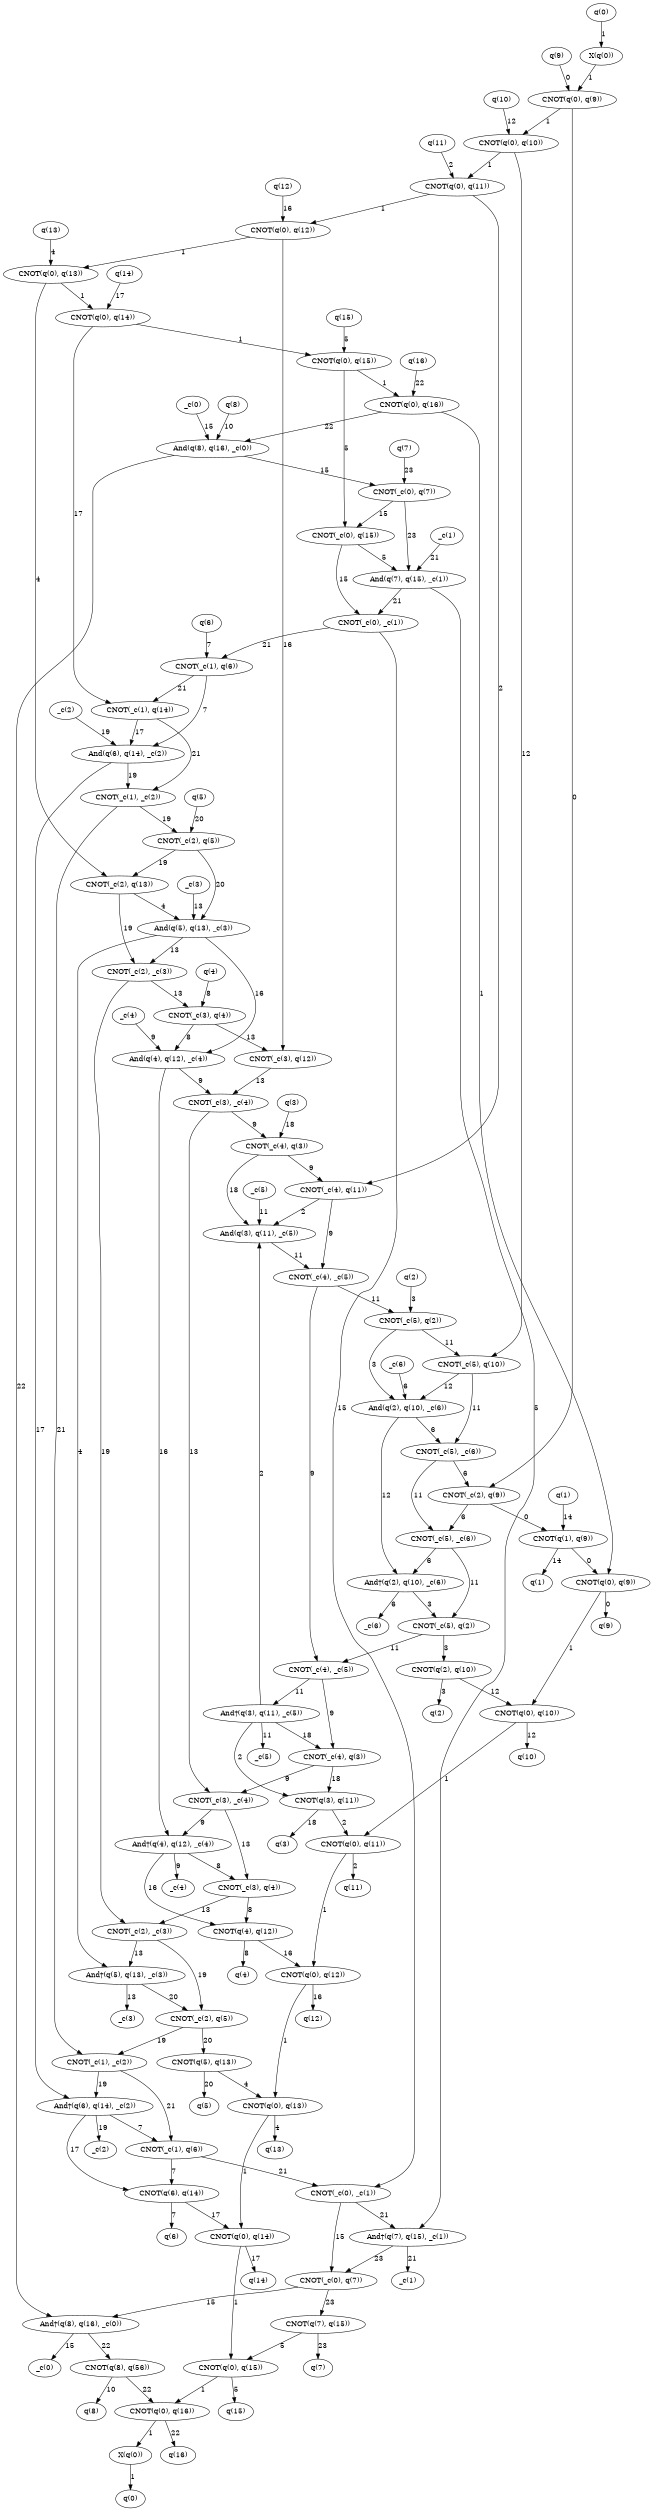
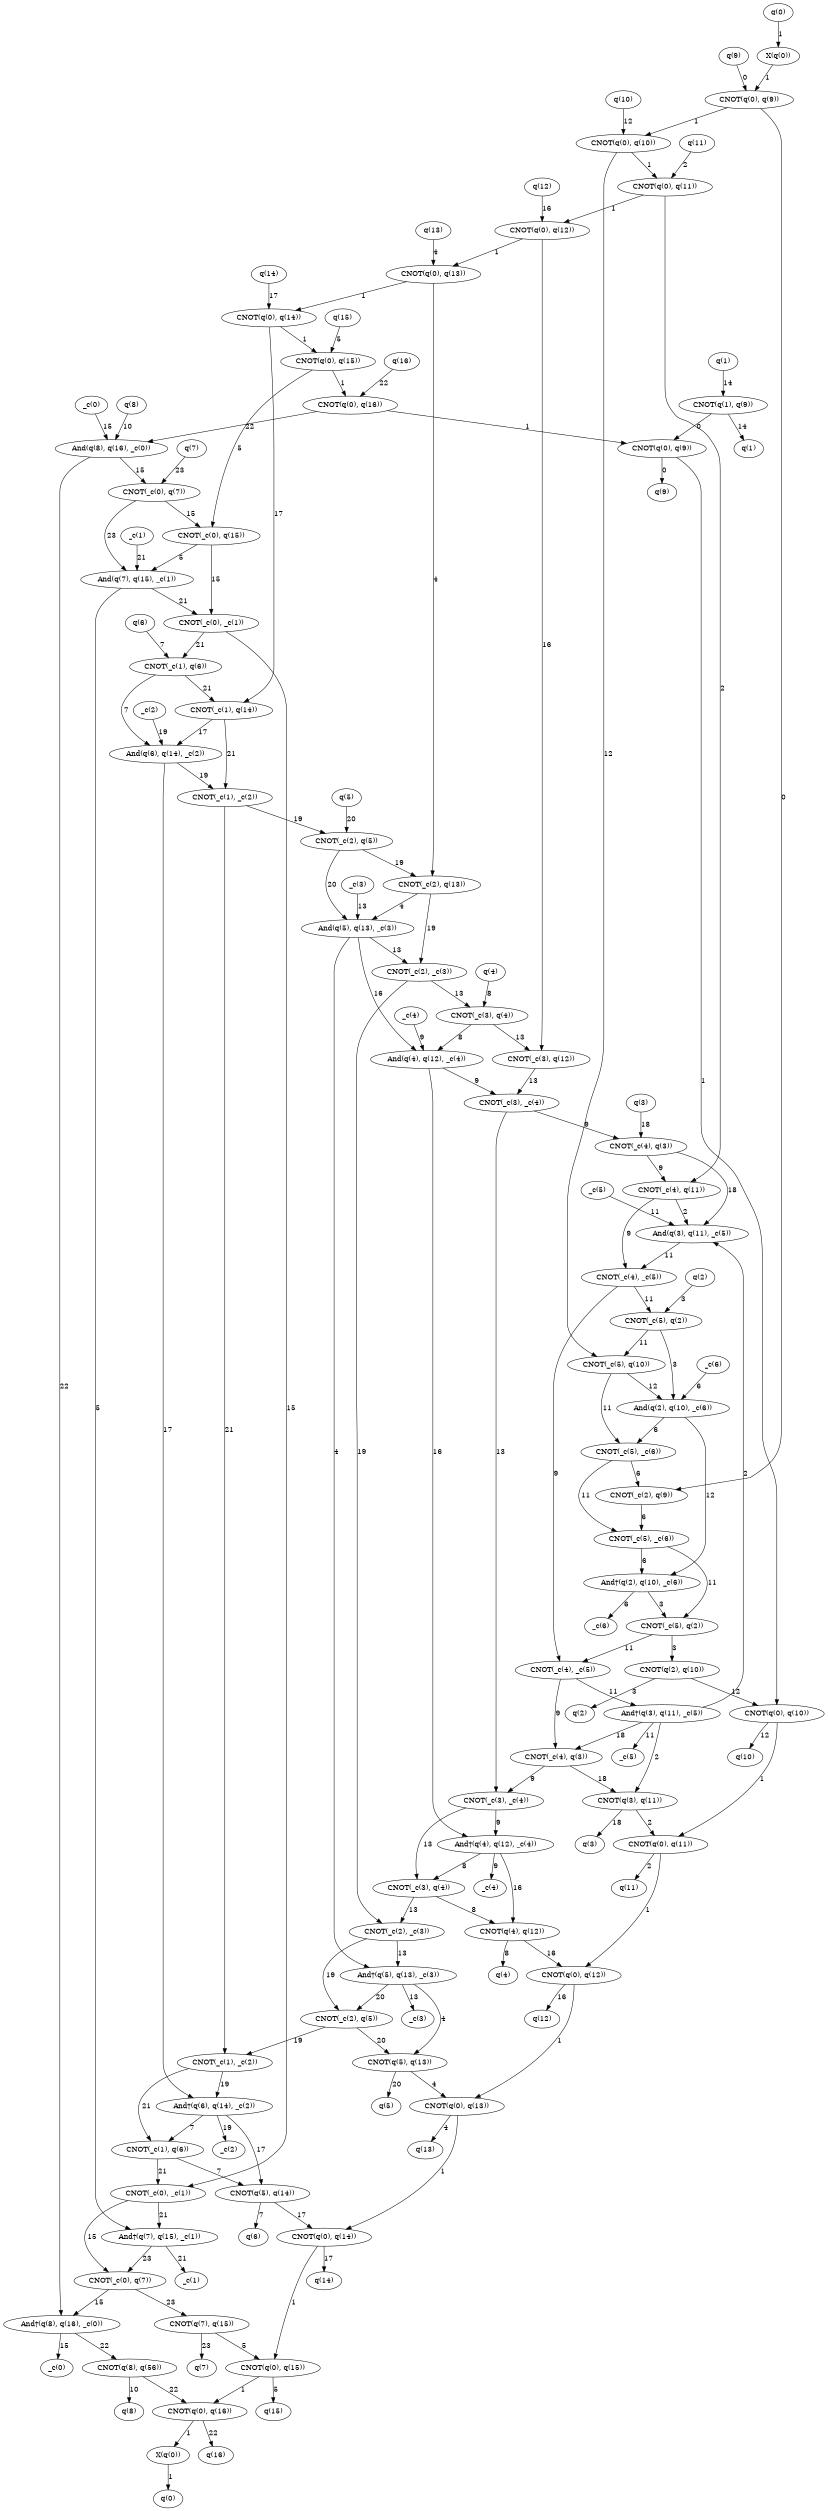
(514, 1515) -> none
none -> (441, 2017)
(172, 2194) -> (262, 2194)
